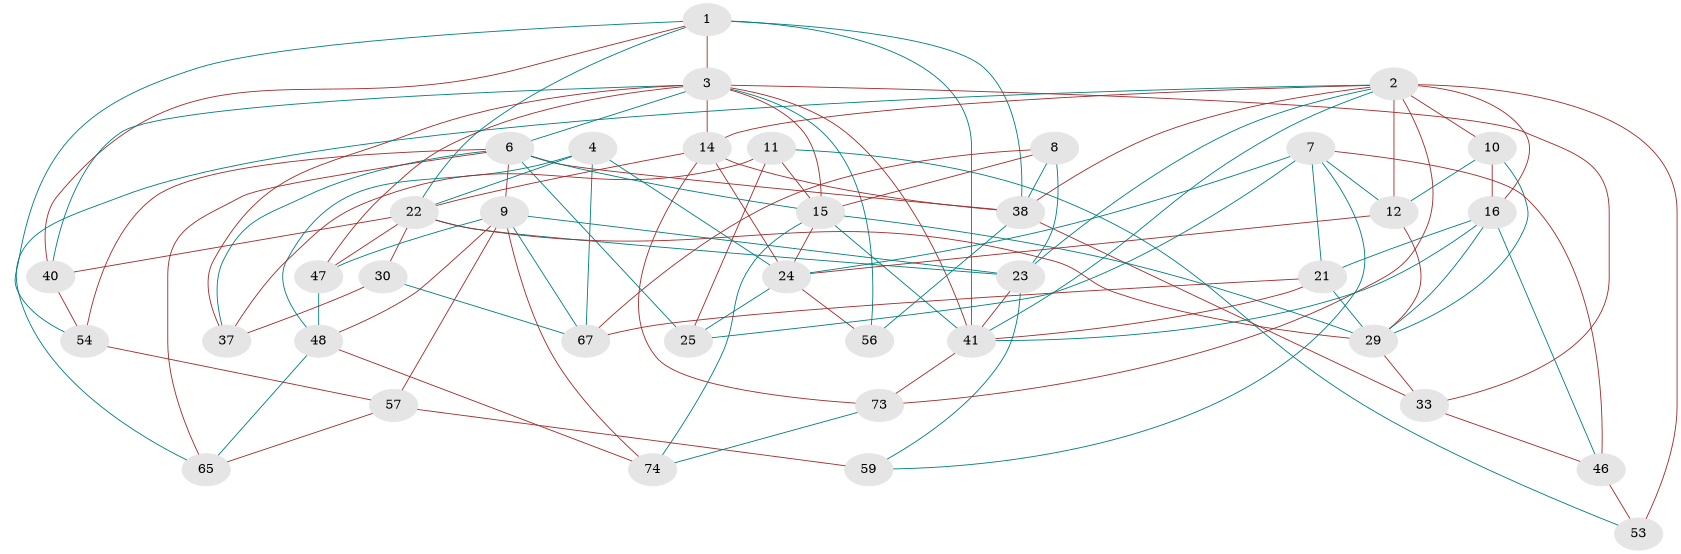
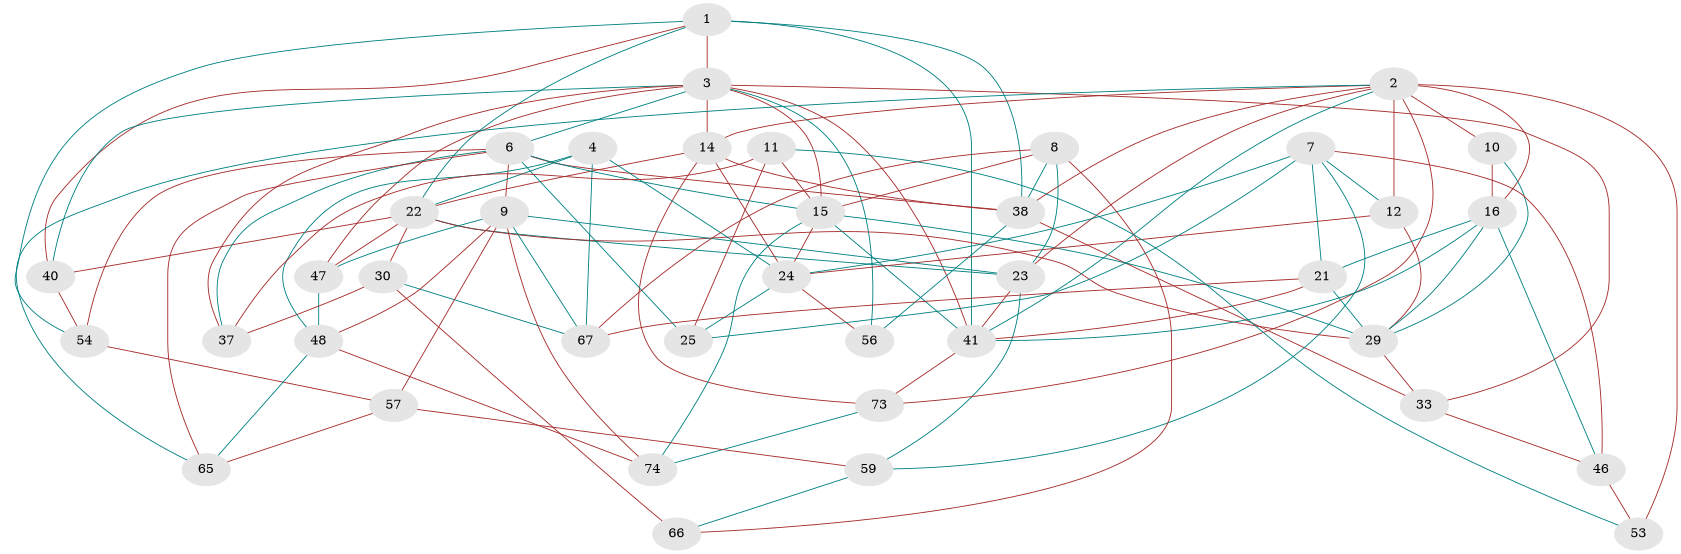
(1191, 153) -> (1191, 153)
(1443, 180) -> none
none -> (677, 534)
